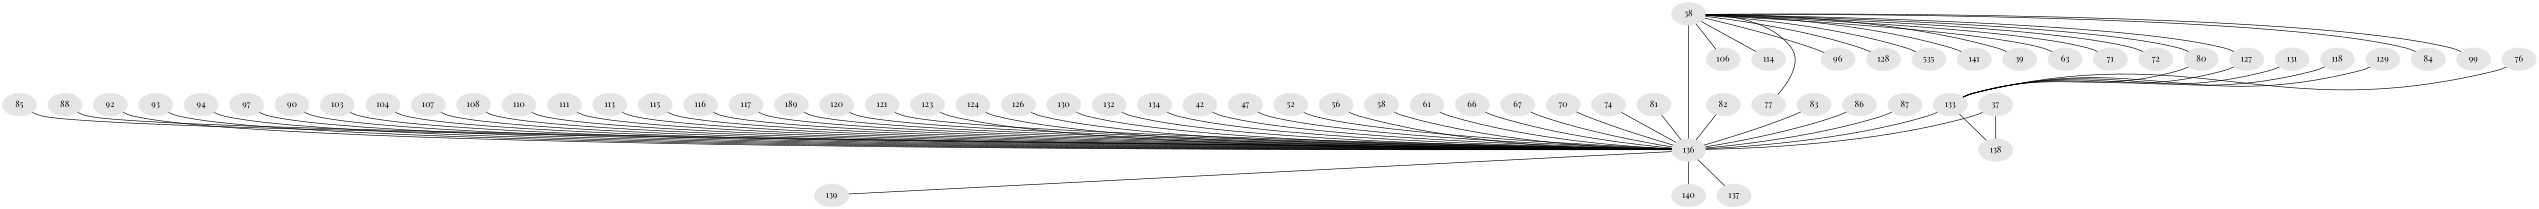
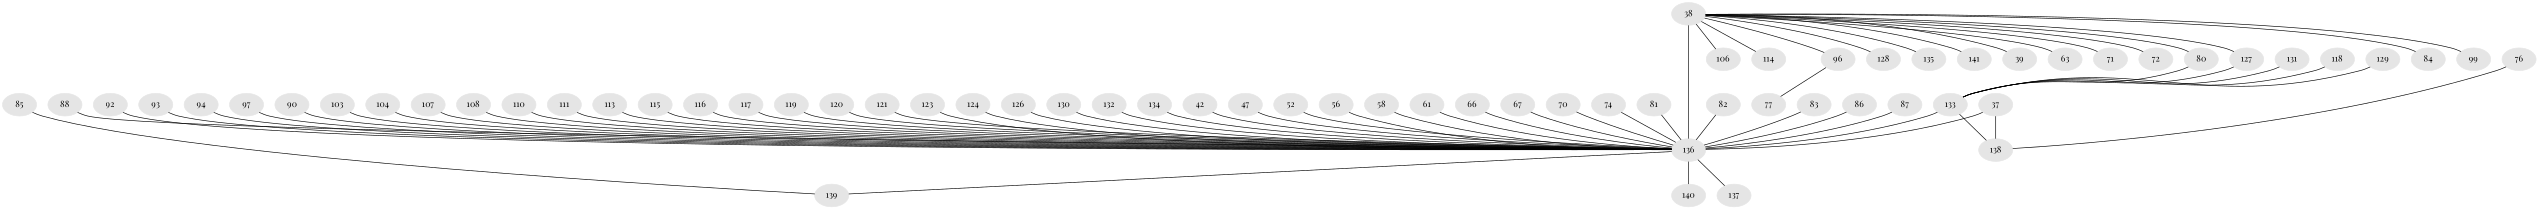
(1773, 31) -> (1803, 82)
(1929, 59) -> (1929, 59)
(2289, 87) -> (2262, 122)
(791, 105) -> (791, 105)
(851, 140) -> (422, 166)
